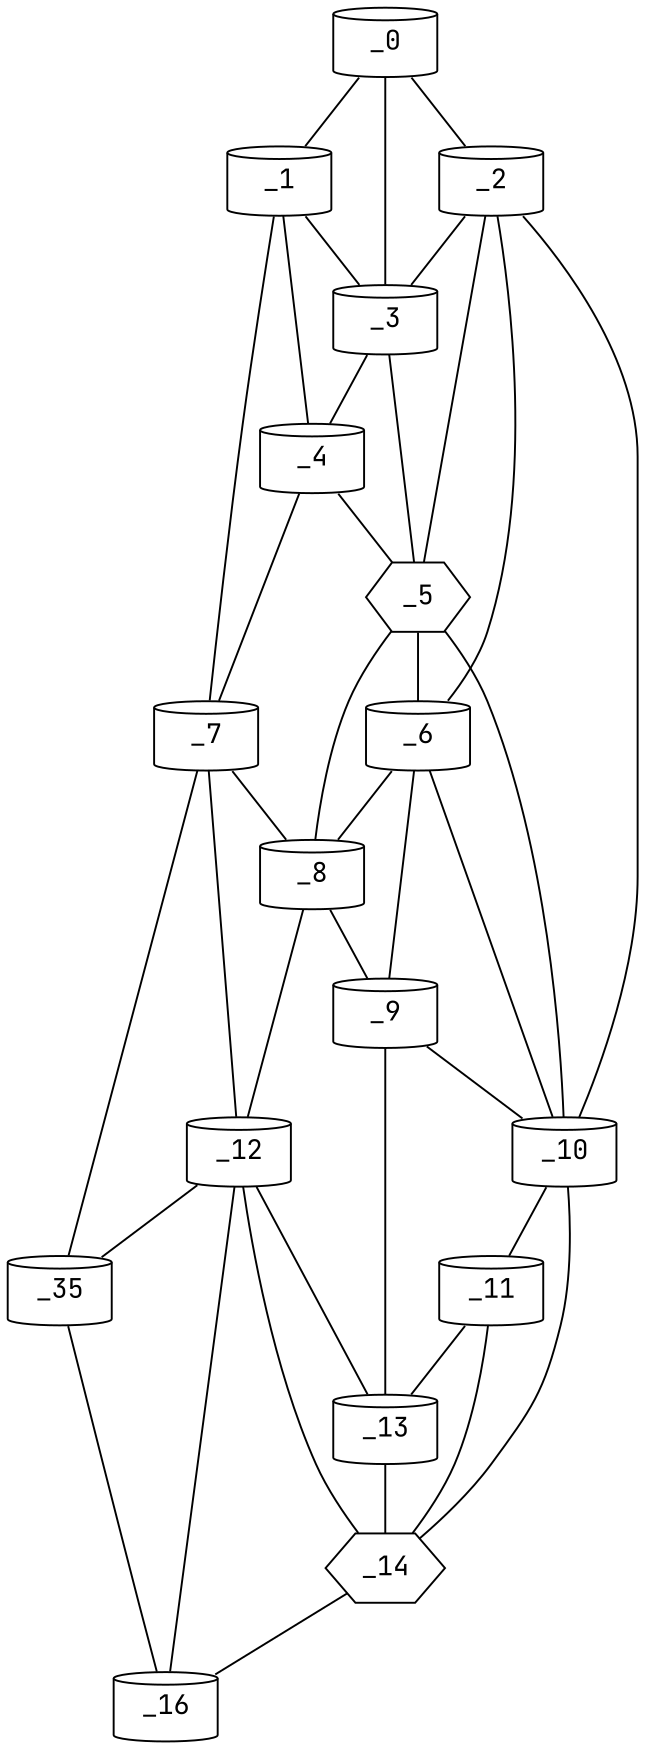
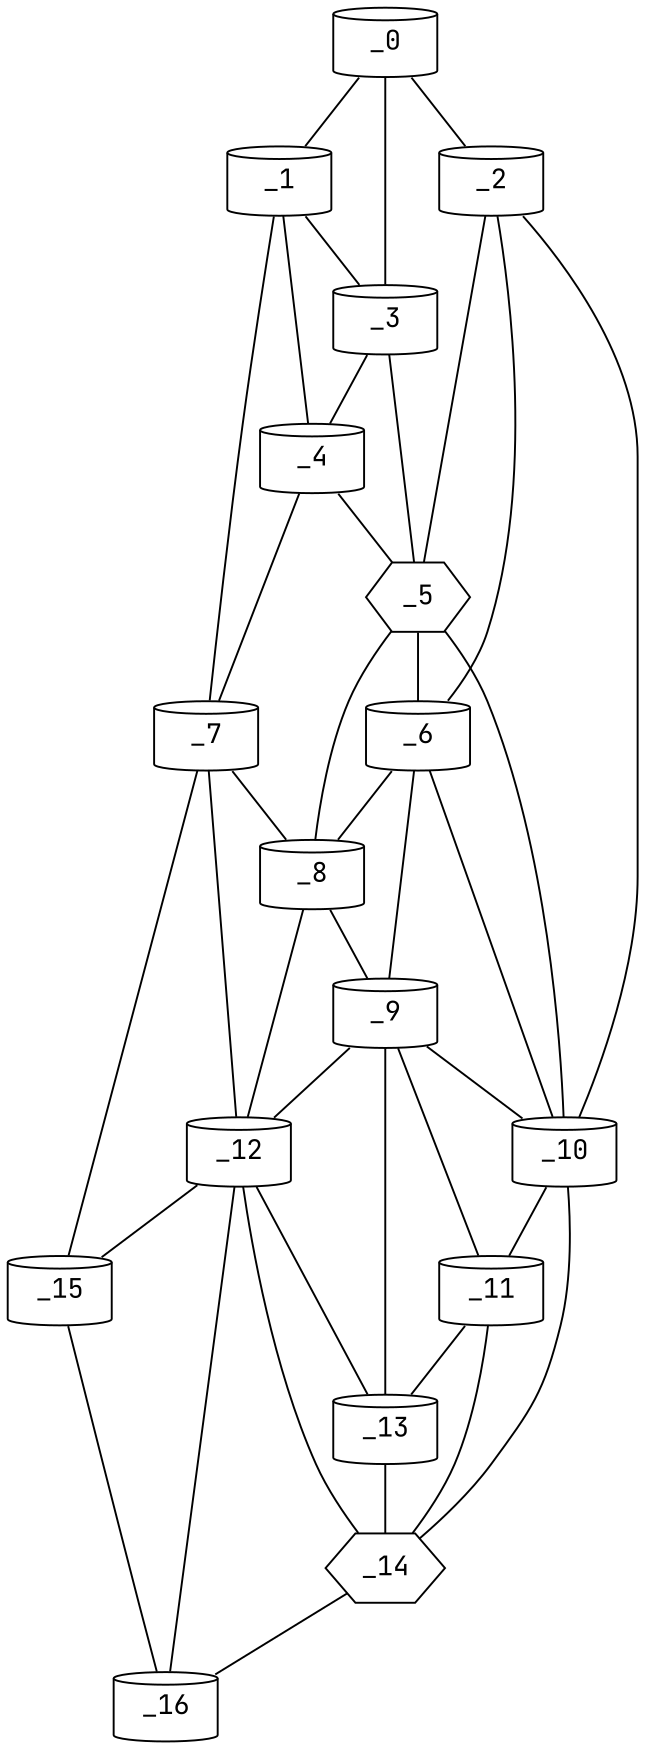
(438, 251) -> none
none -> (312, 1083)
none -> (438, 1152)
(60, 1291) -> (60, 1291)
